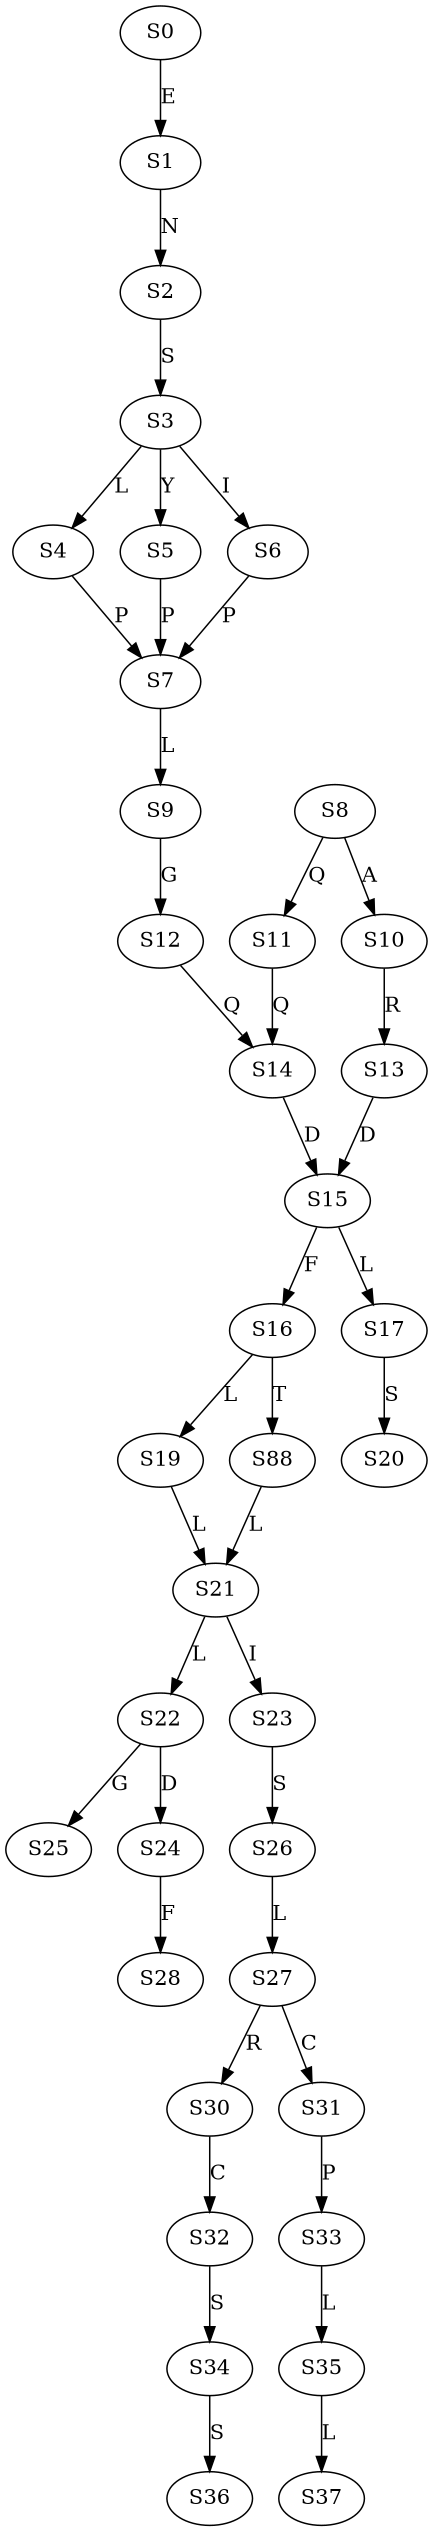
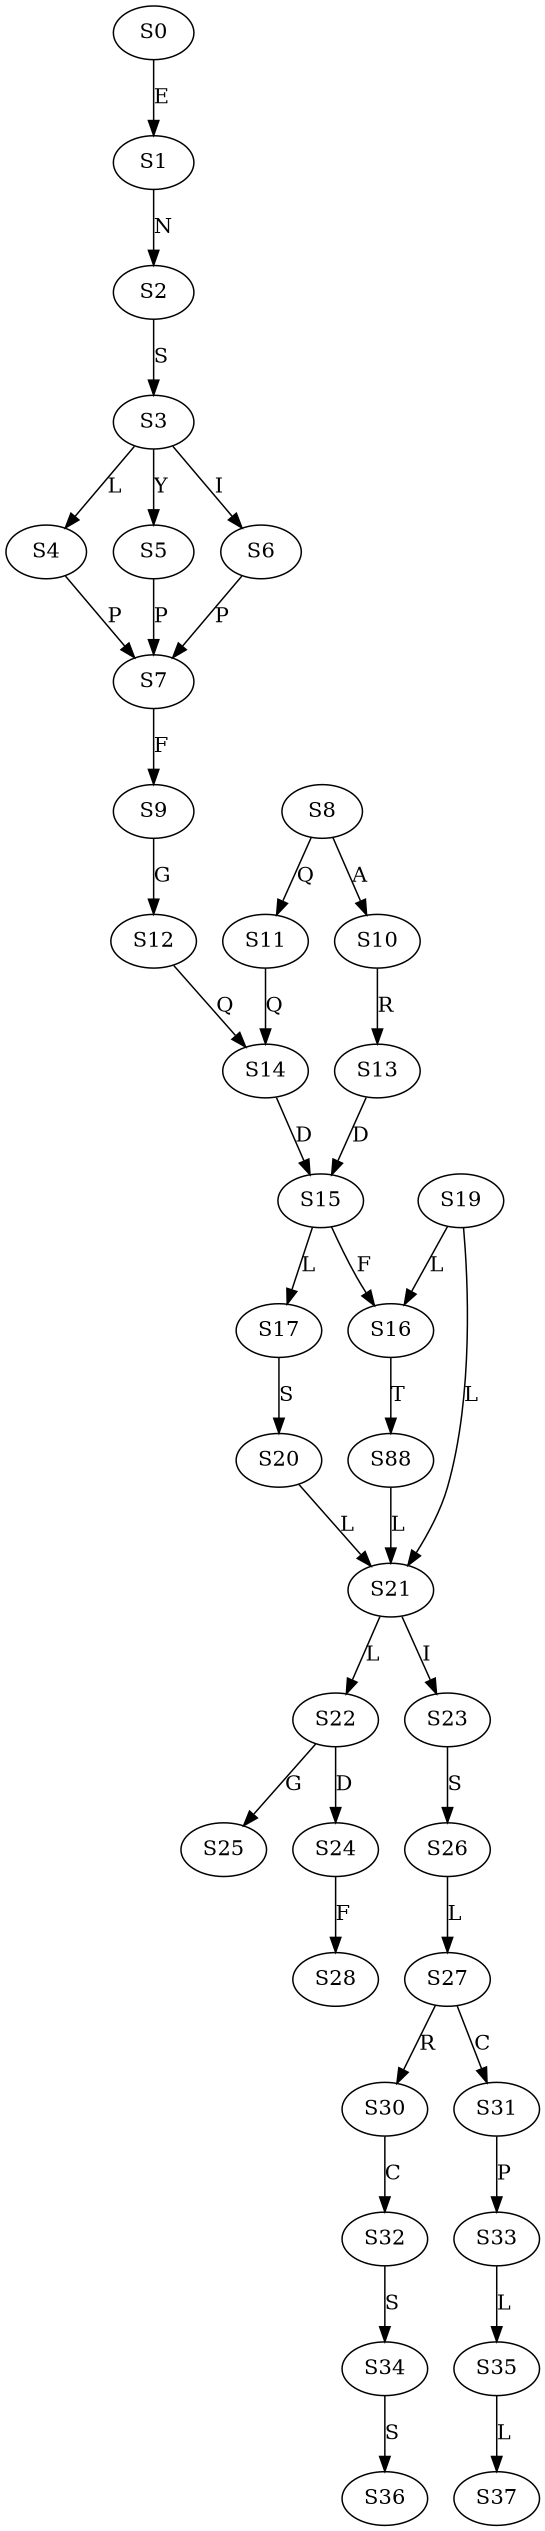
(168, 747) -> (161, 747)
(221, 1390) -> (430, 1259)
none -> (330, 1520)
